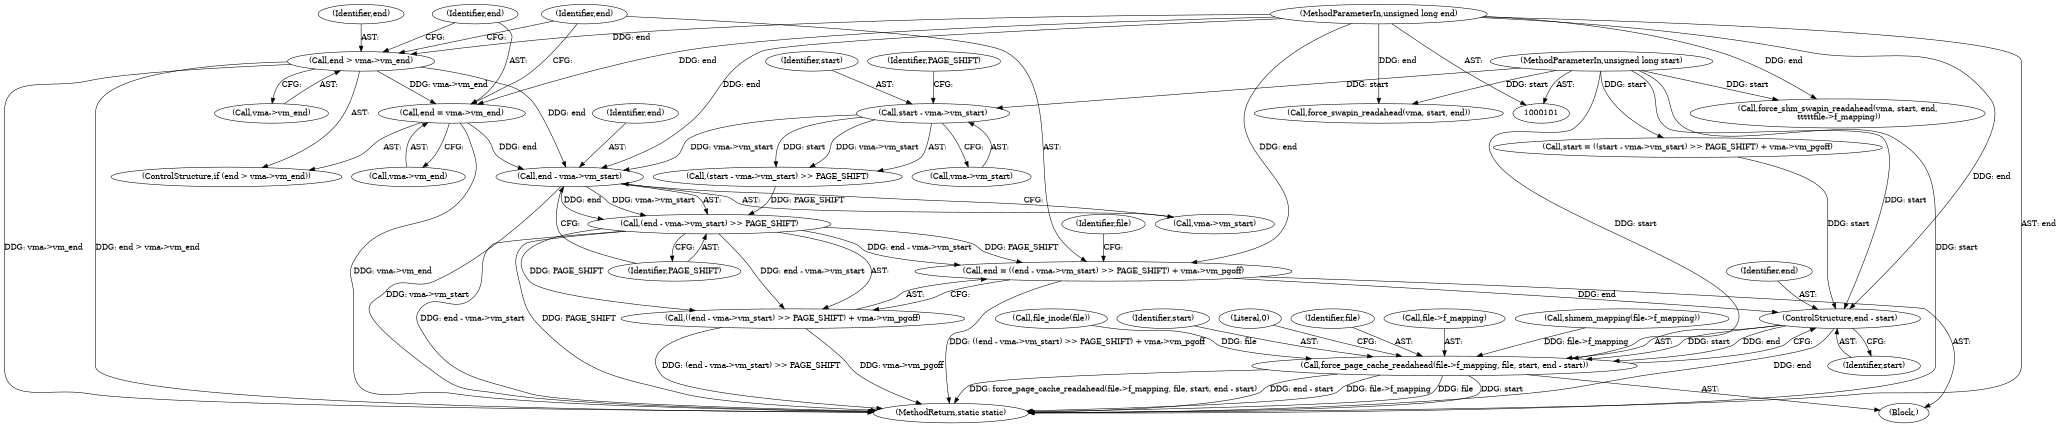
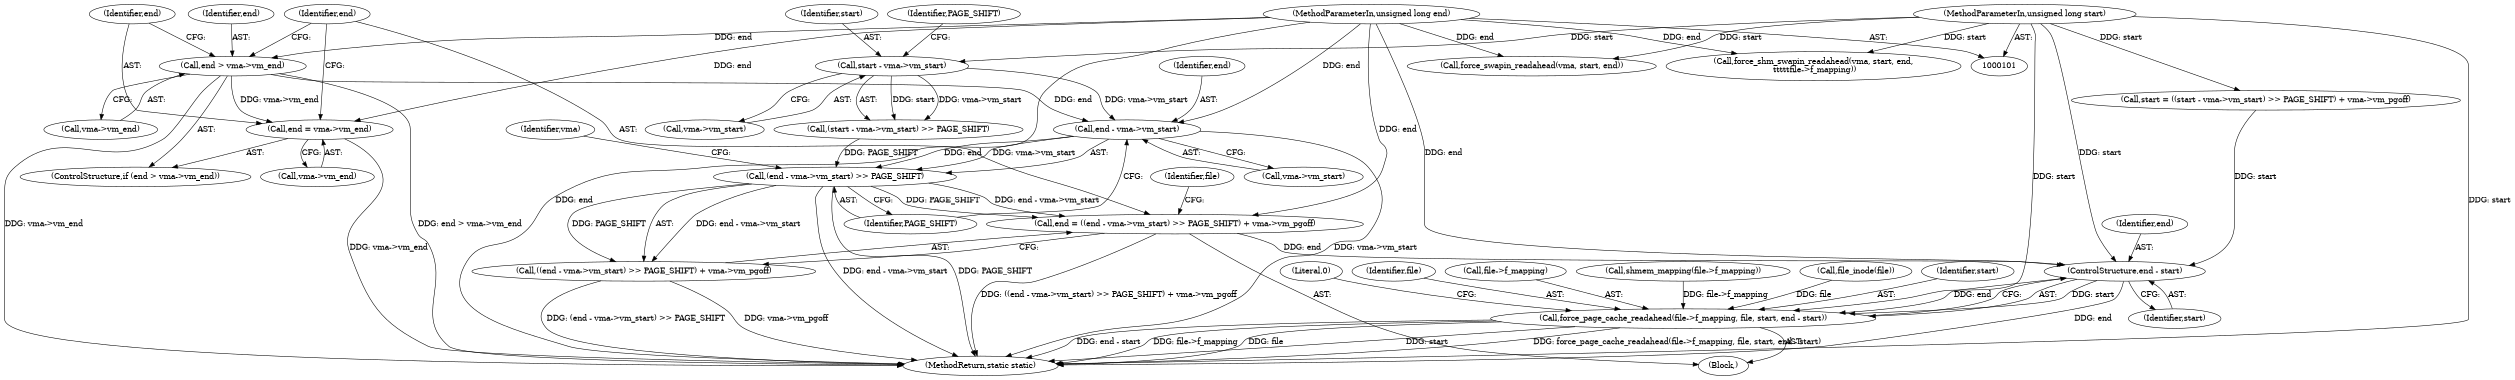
none -> (550, 130)
(492, 147) -> none
(2039, 224) -> (574, 201)
